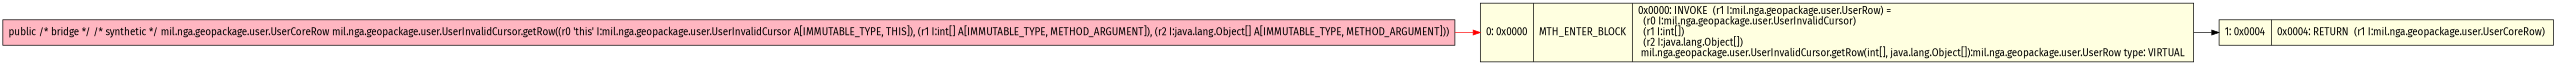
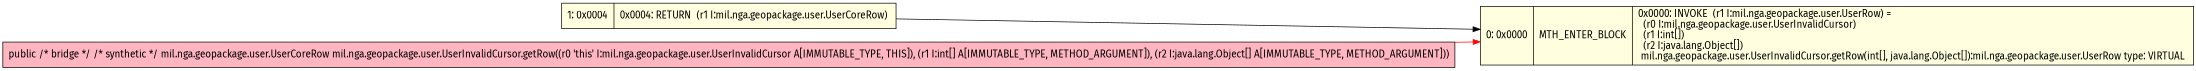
(2203, 33) -> (1185, 24)
